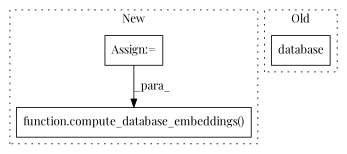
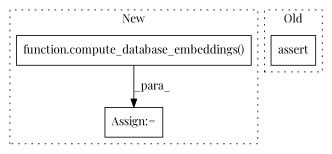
(301, 50) -> (293, 50)
(134, 82) -> (134, 82)
